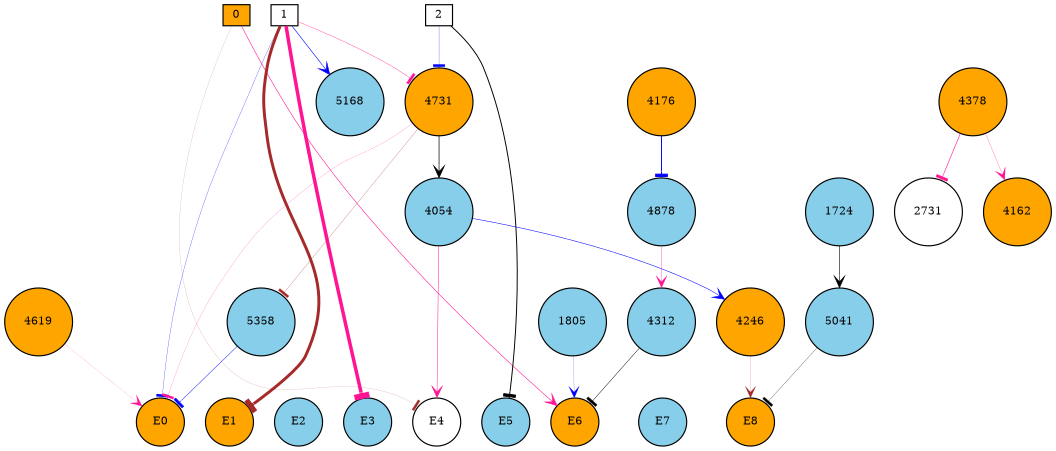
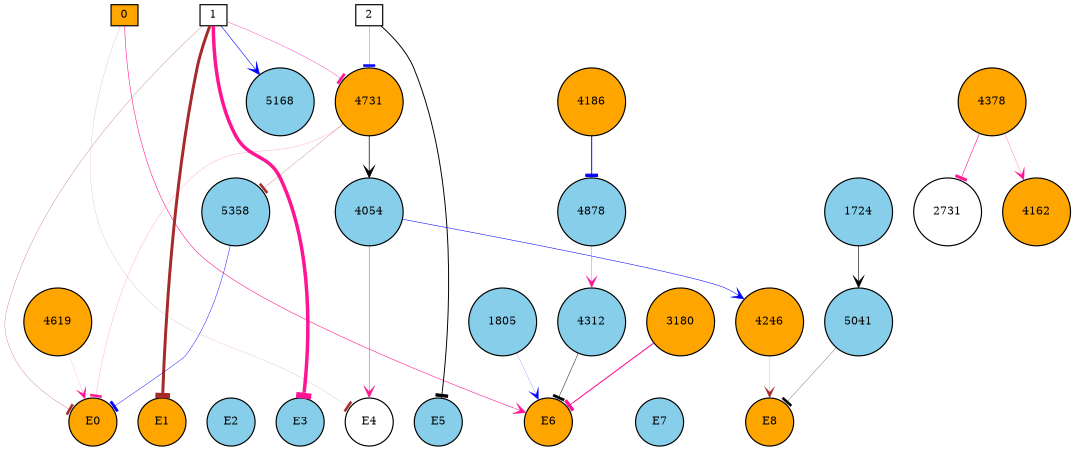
(662, 102) -> (592, 102)
(204, 204) -> (52, 206)
none -> (681, 322)
